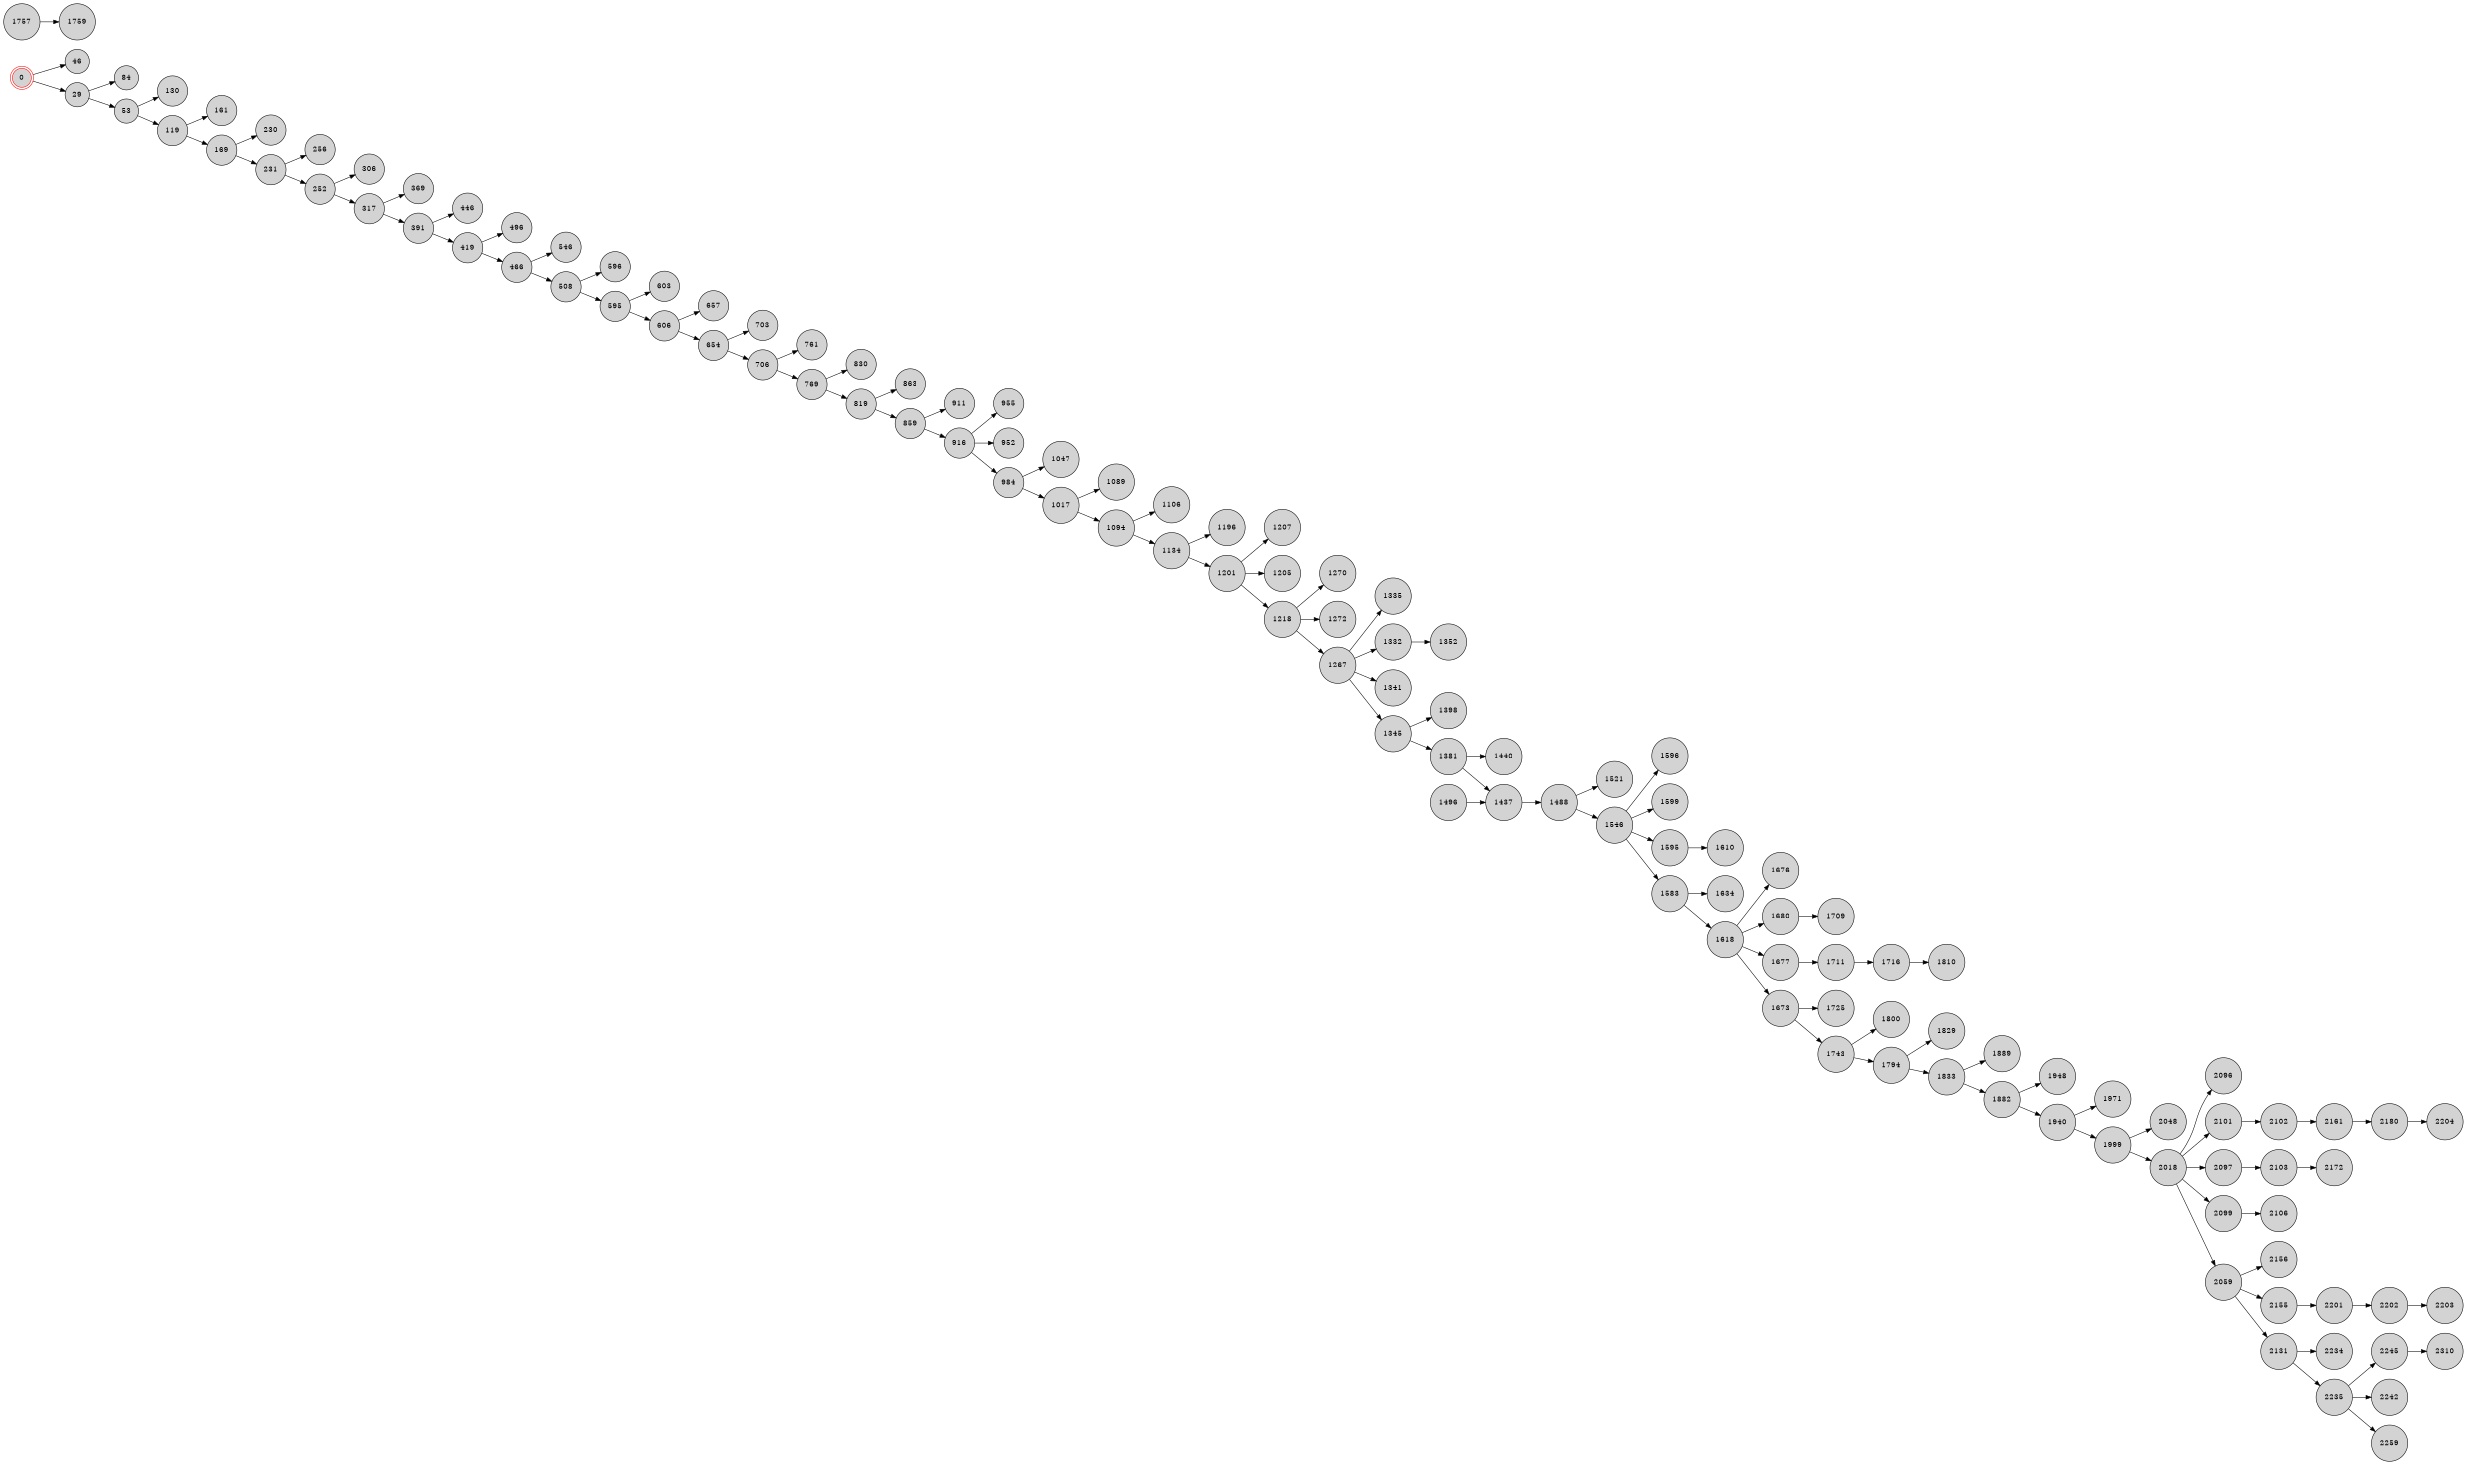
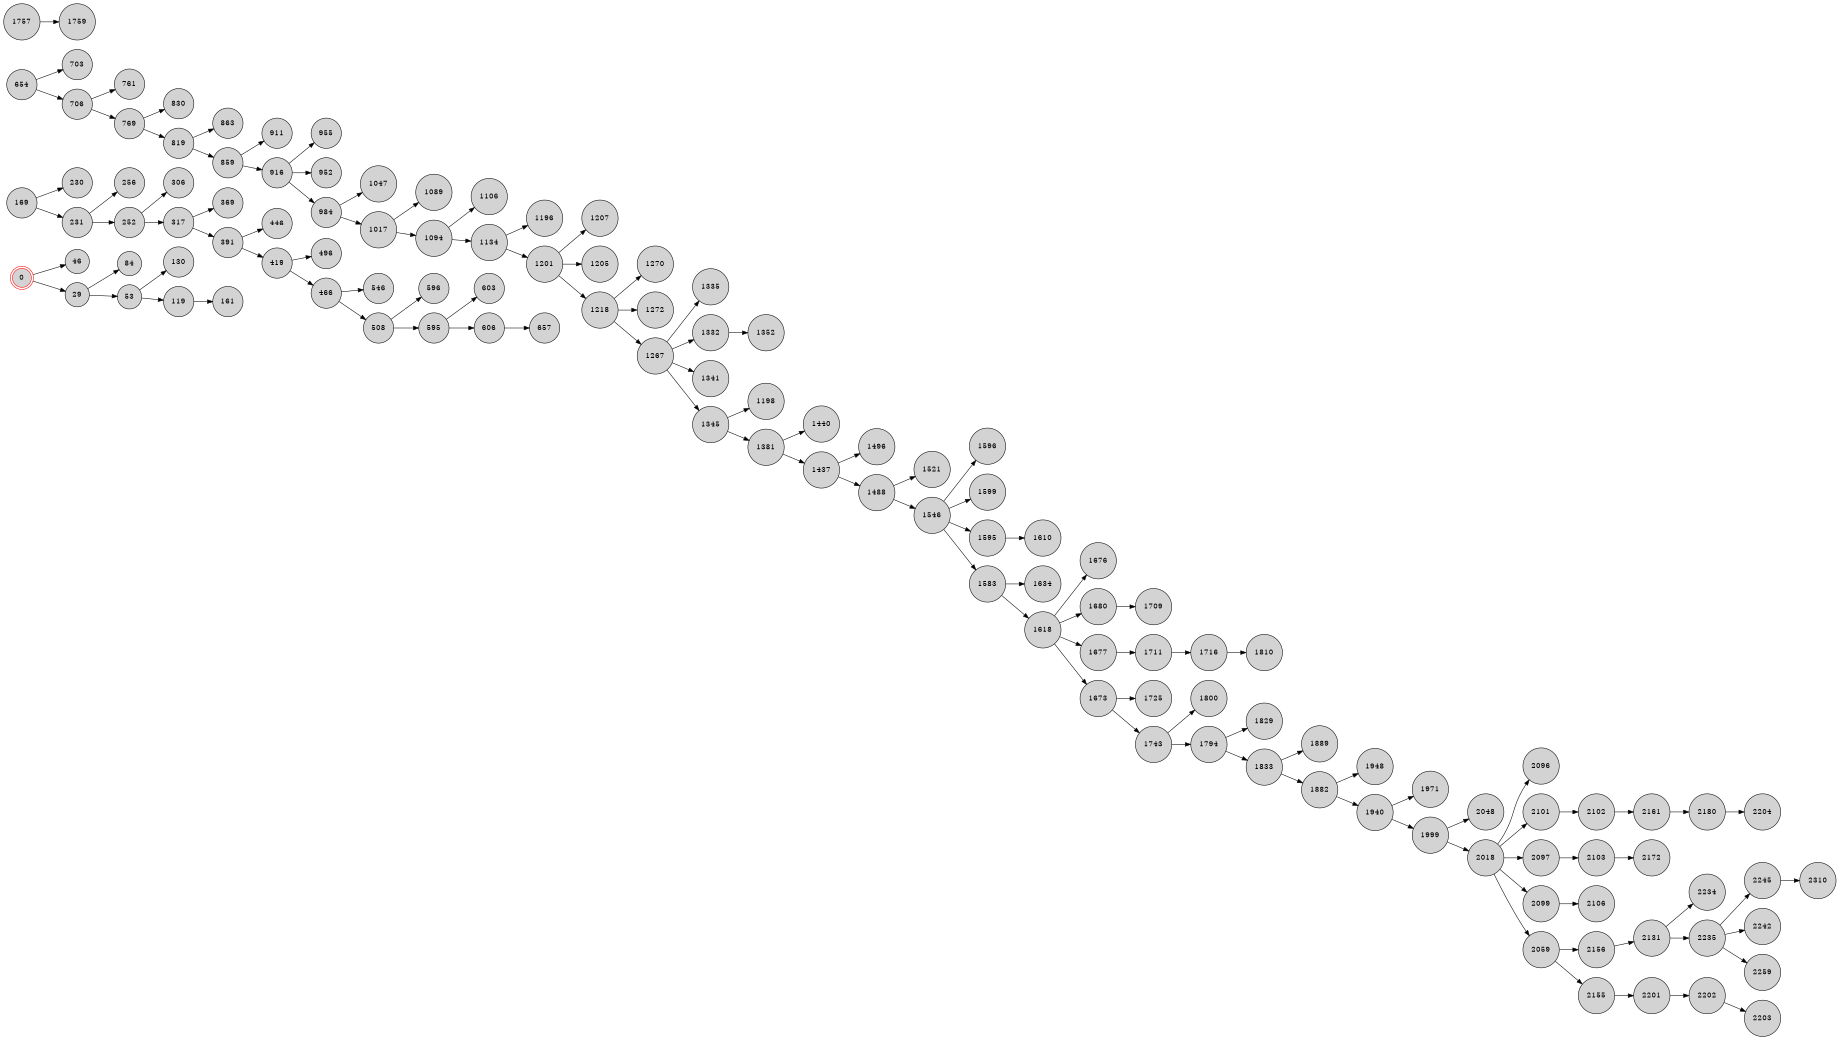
(195, 139) -> none
(687, 335) -> none
(1448, 711) -> (766, 401)
(1473, 802) -> (847, 459)
(2250, 1315) -> (1621, 944)
